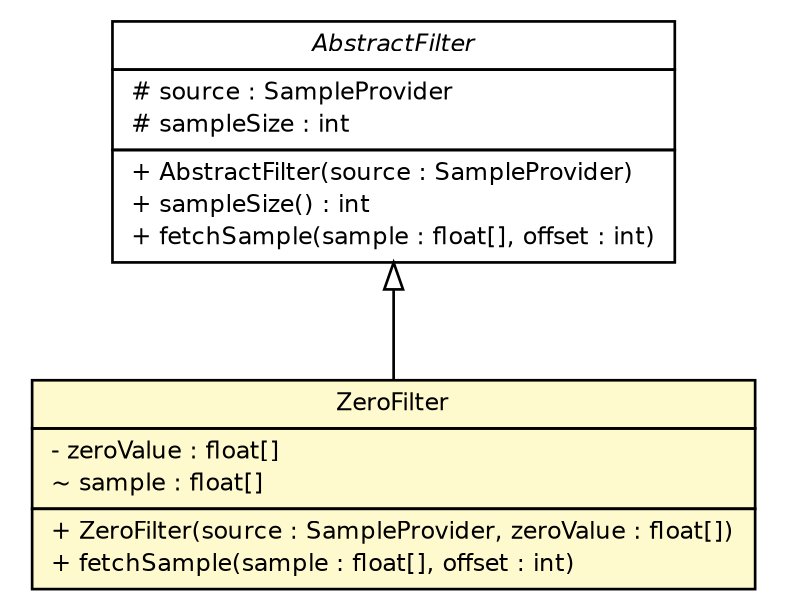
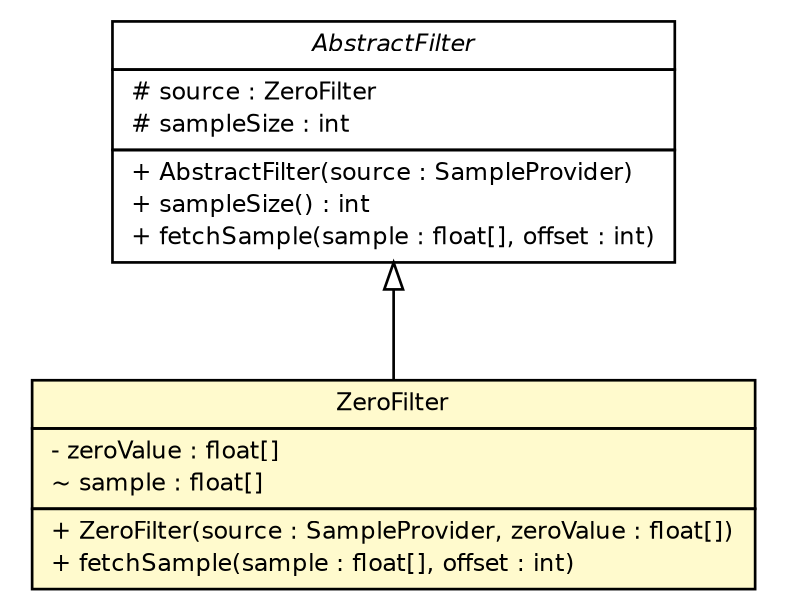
(293, 92) -> (254, 92)
